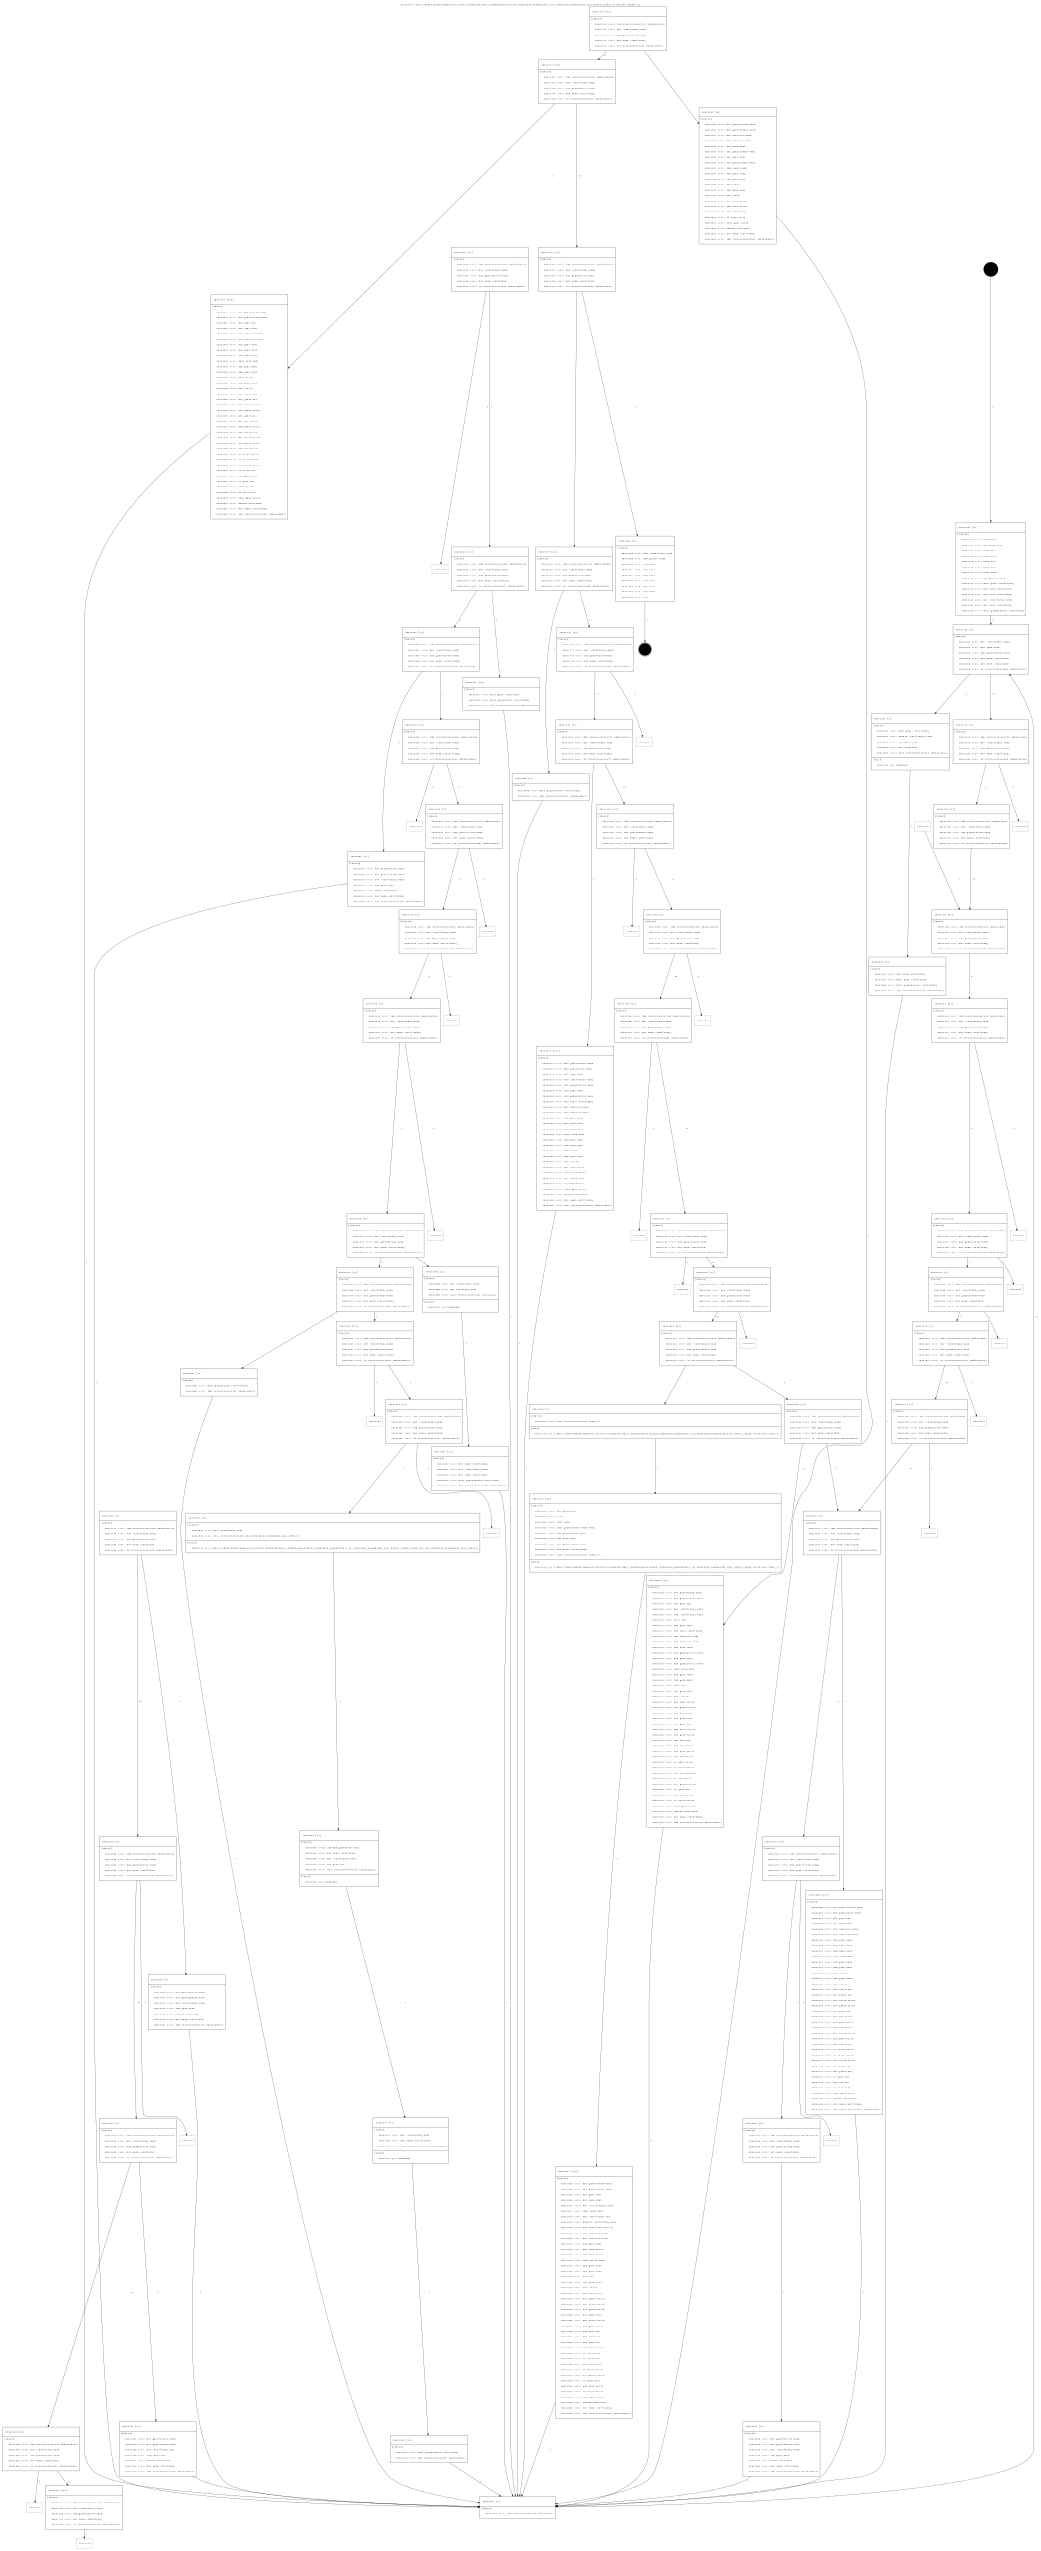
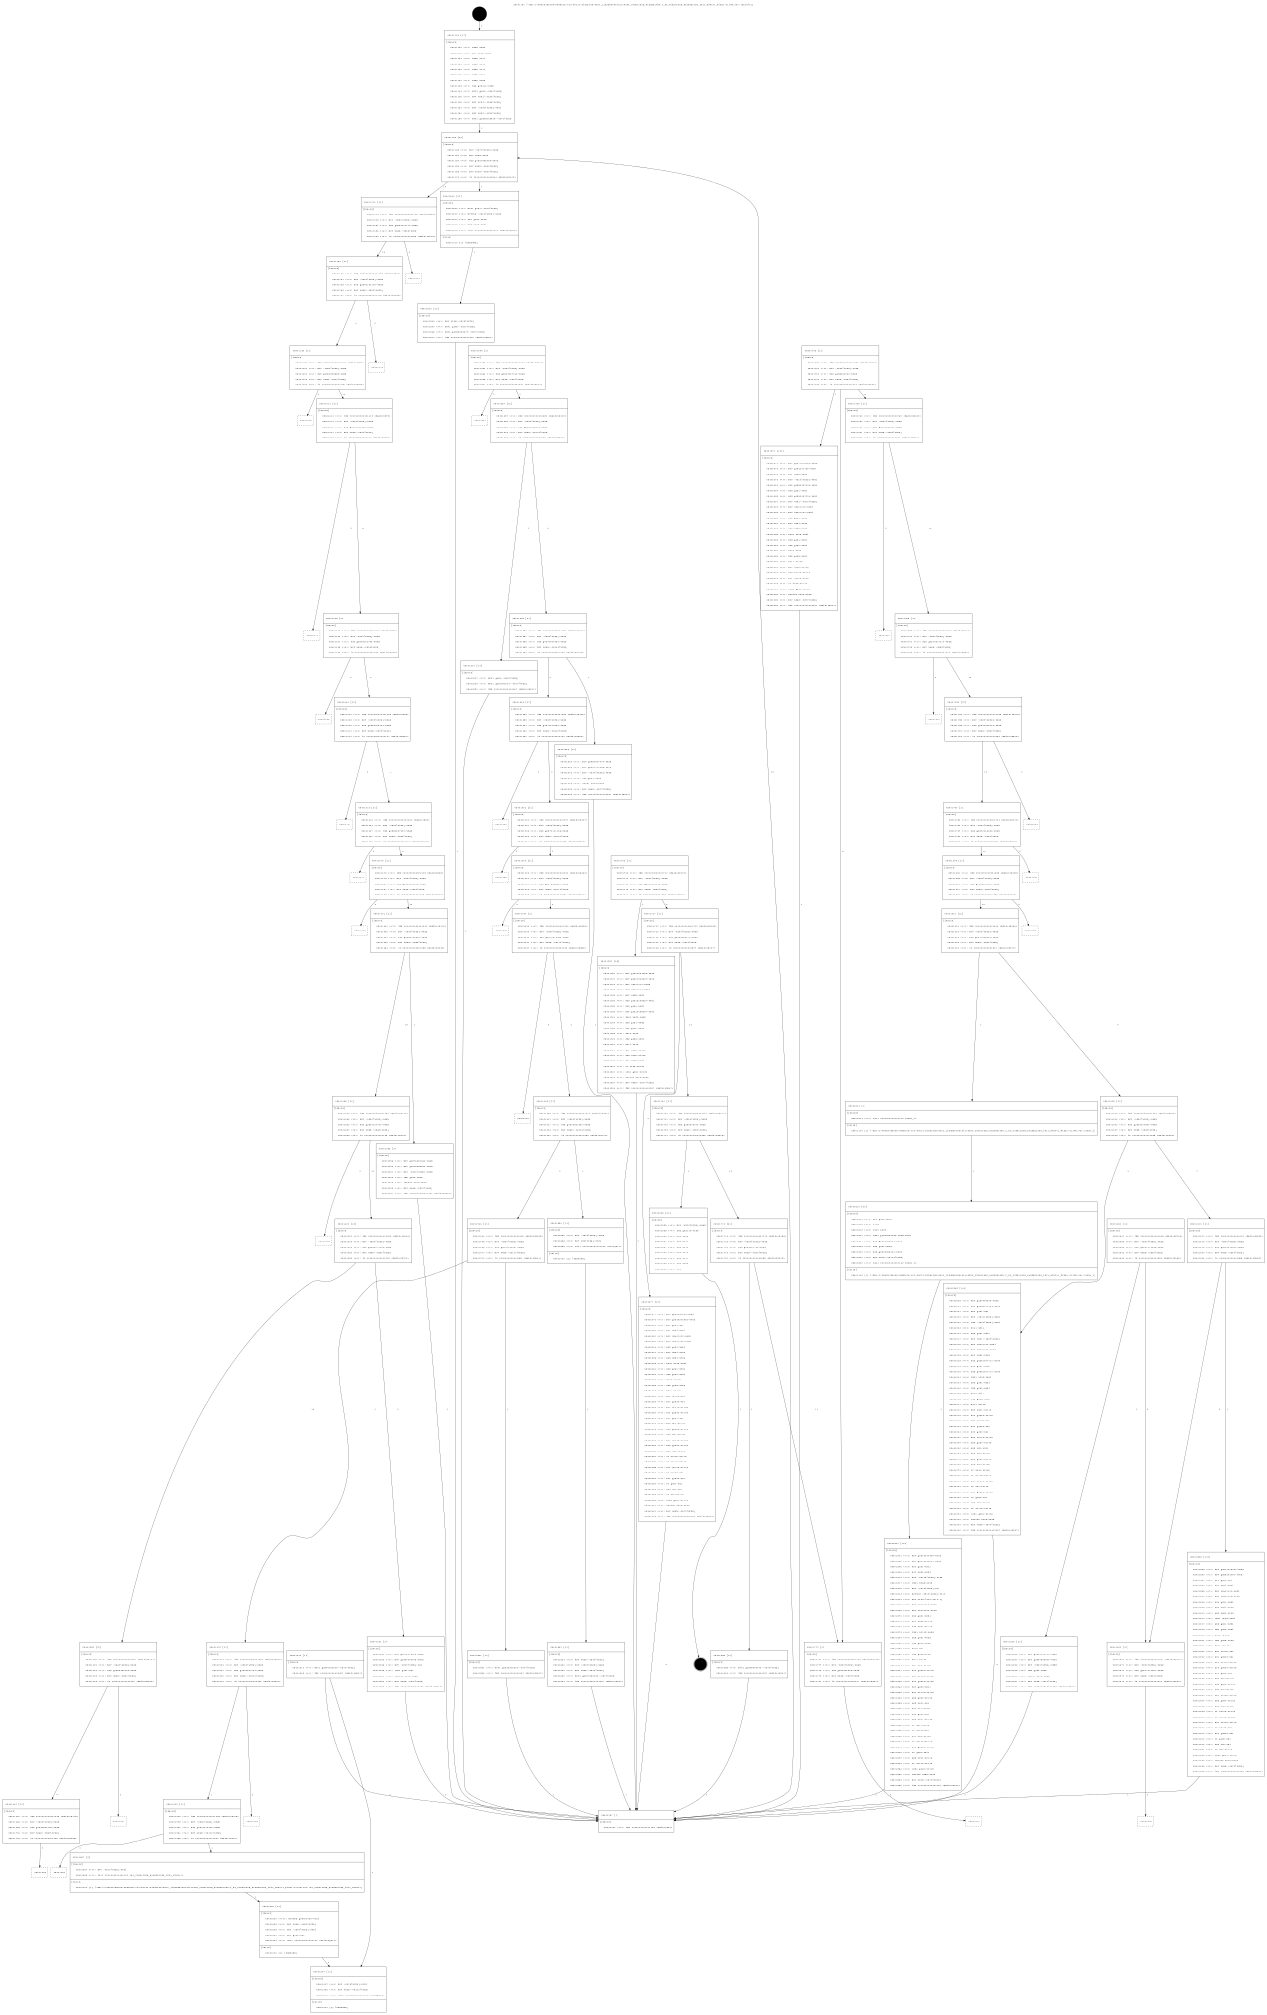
none -> (377, 368)
(595, 695) -> (840, 1015)
(942, 870) -> (313, 402)
(887, 1475) -> (408, 903)
(786, 1998) -> (1146, 1452)
(420, 2298) -> (370, 1819)
